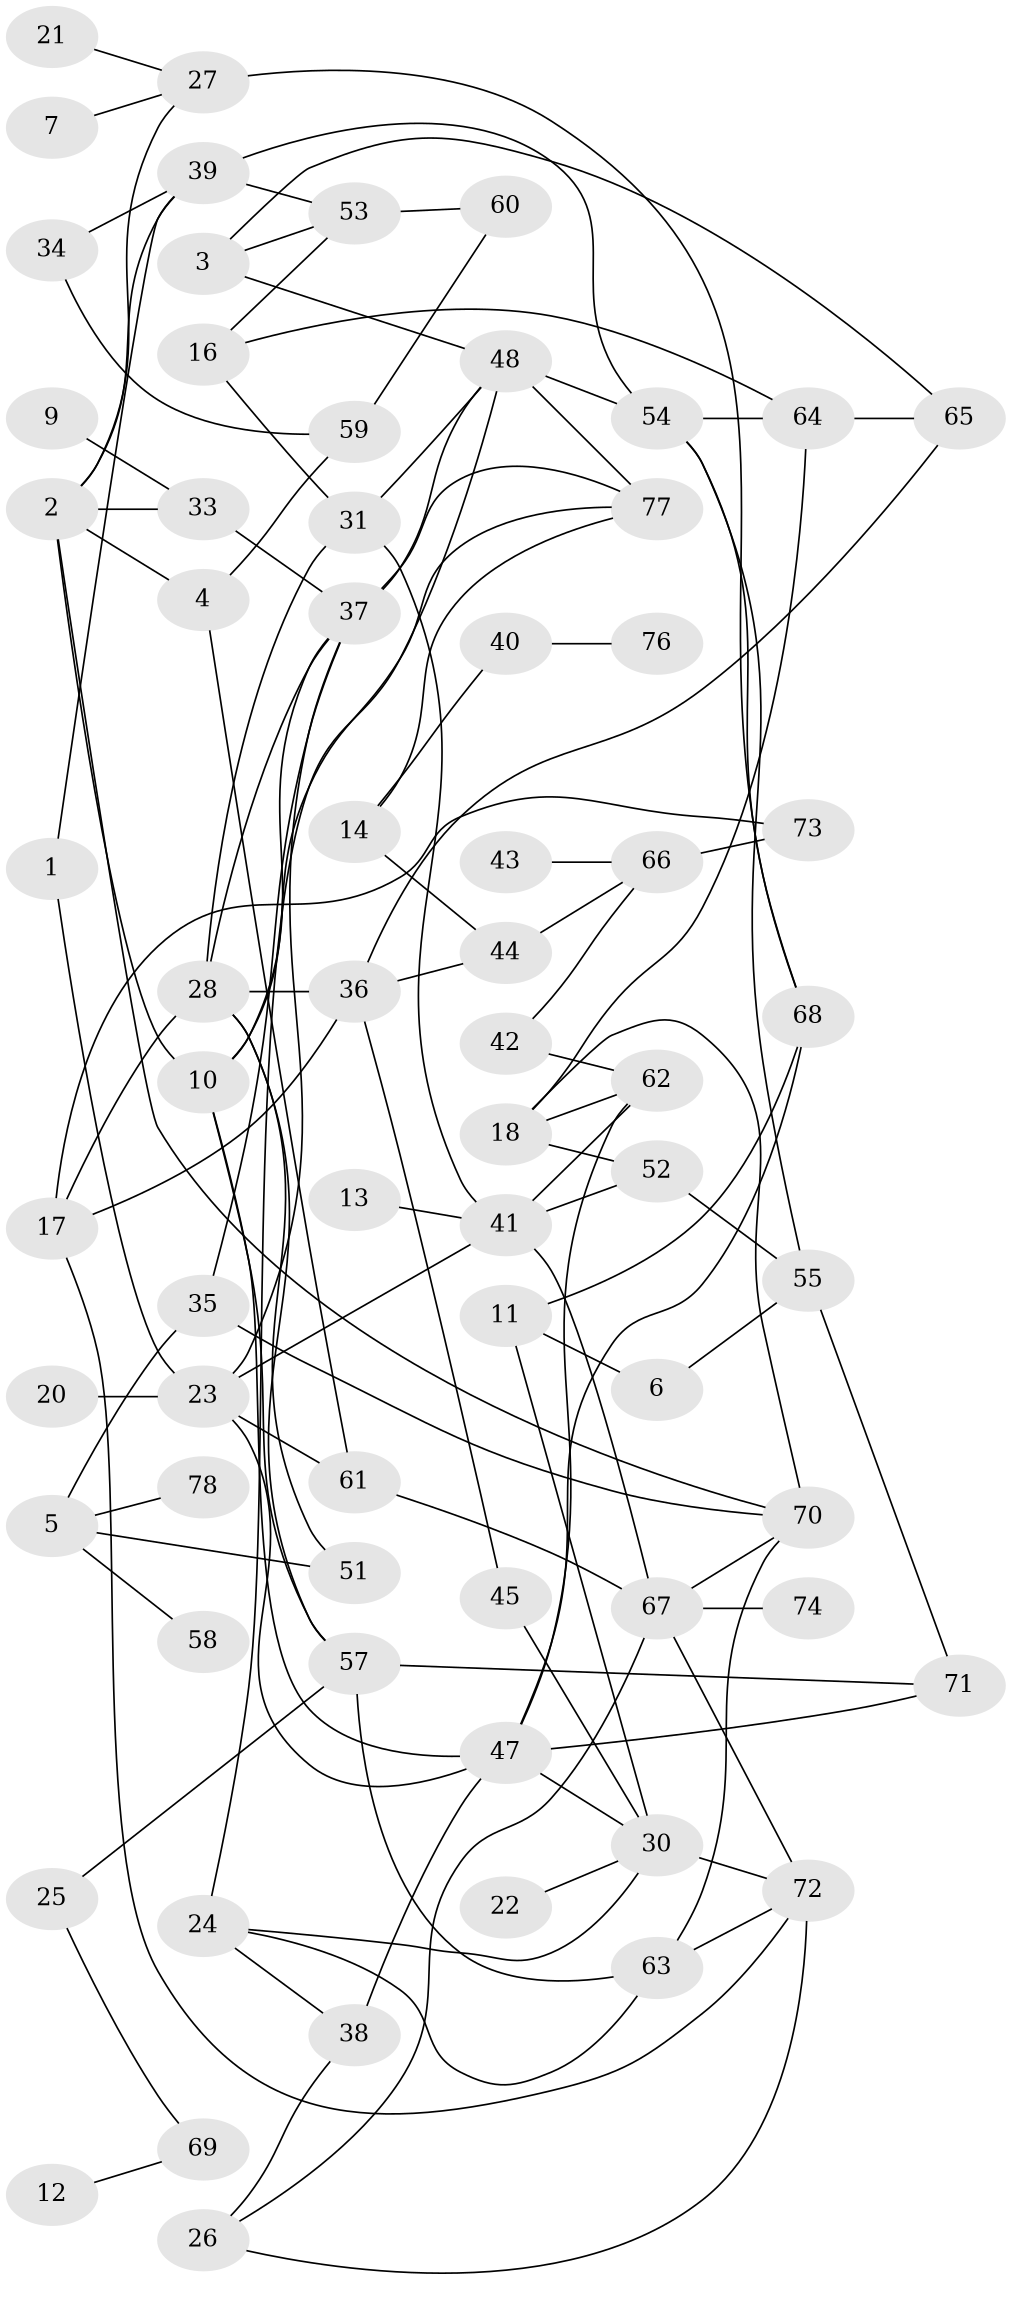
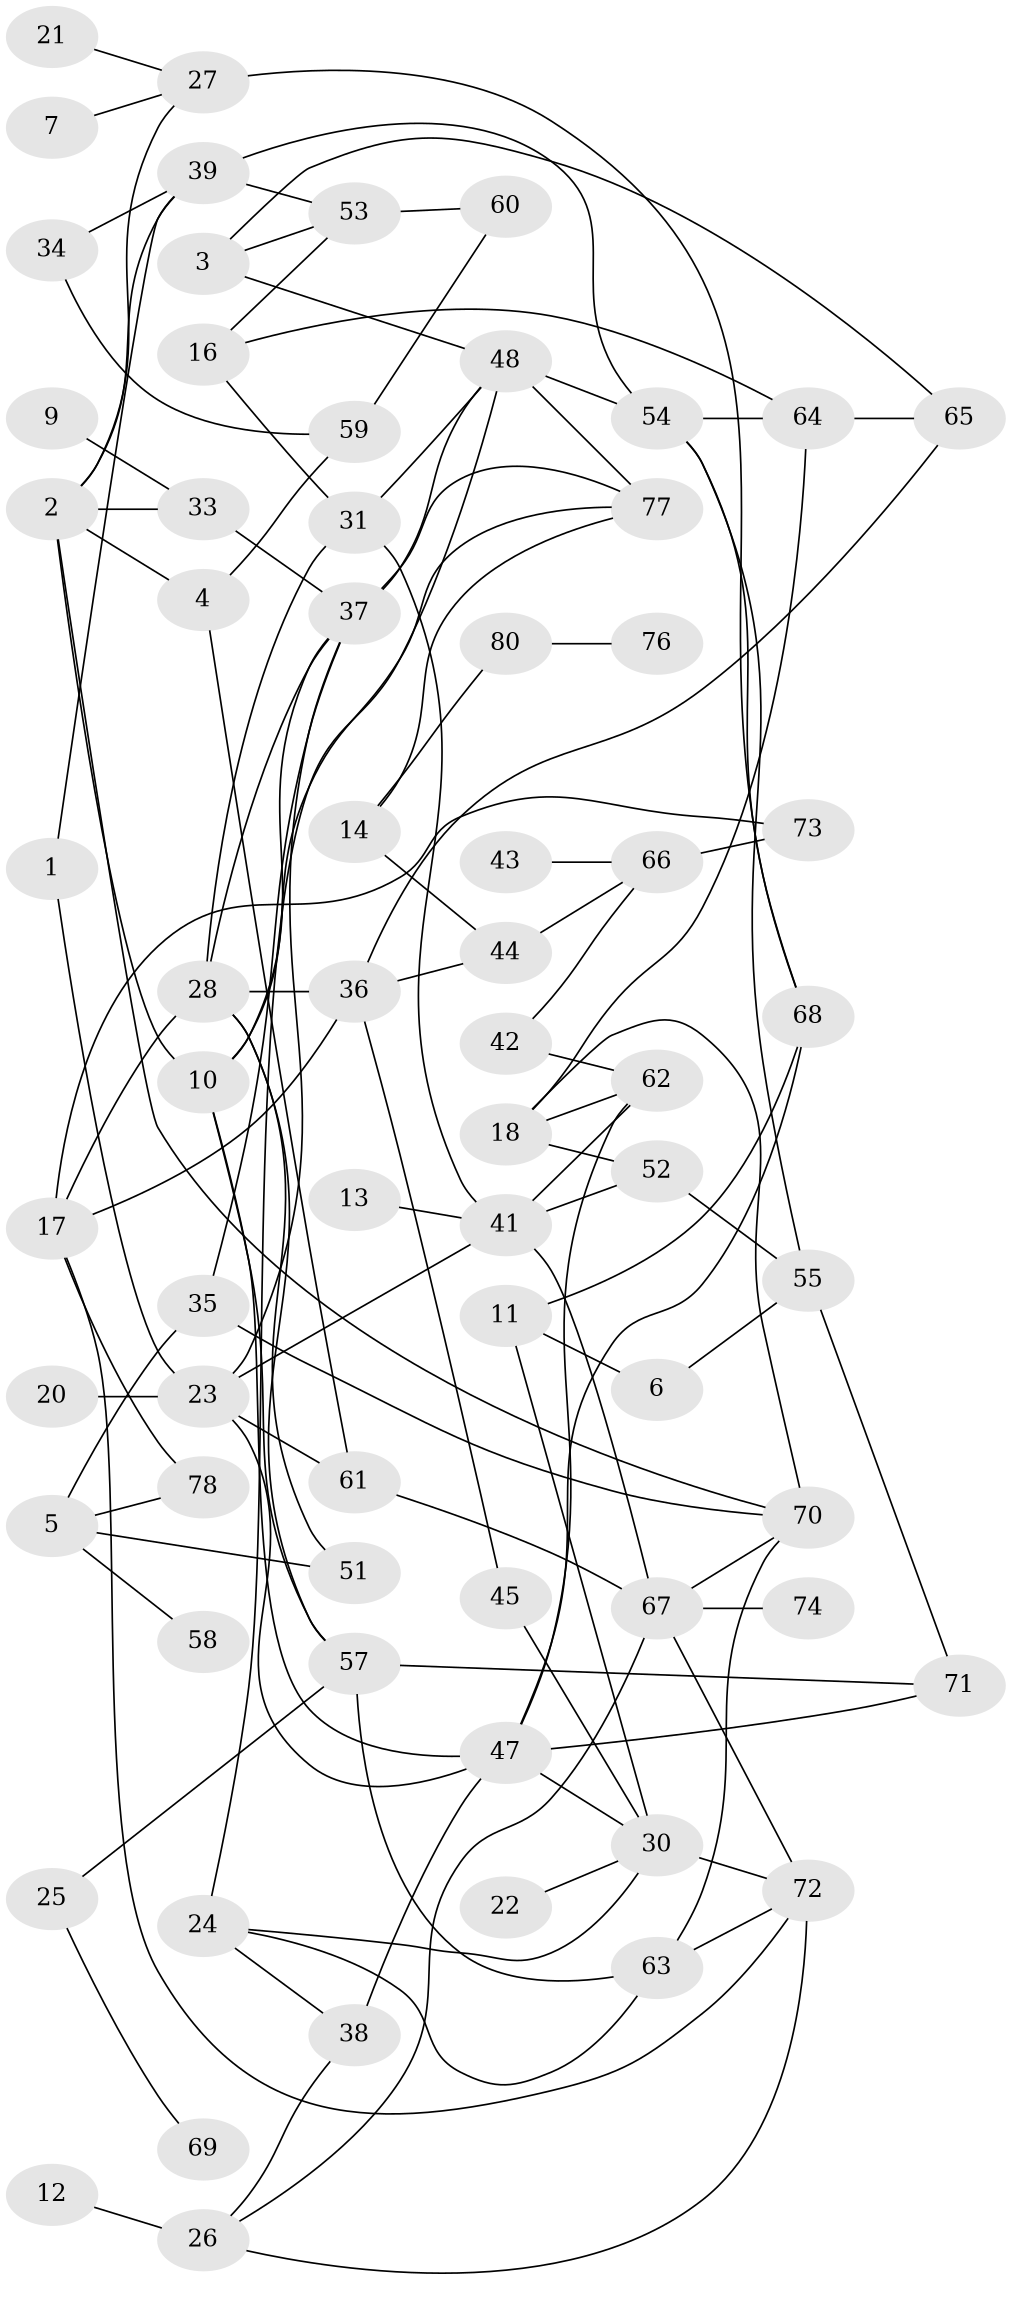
(506, 644) -> (506, 644)
none -> (112, 1365)
(128, 2172) -> (128, 2218)
